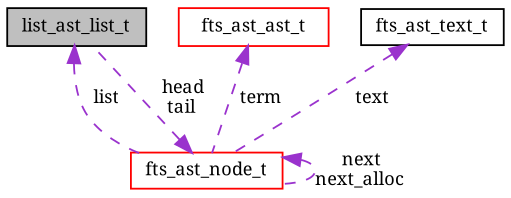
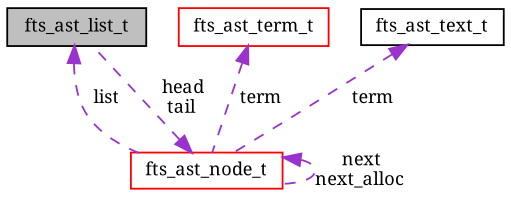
(77, 27) -> (77, 27)
(254, 27) -> (254, 27)
(371, 98) -> (371, 98)
